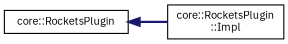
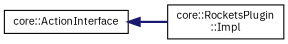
(66, 22) -> (66, 22)
